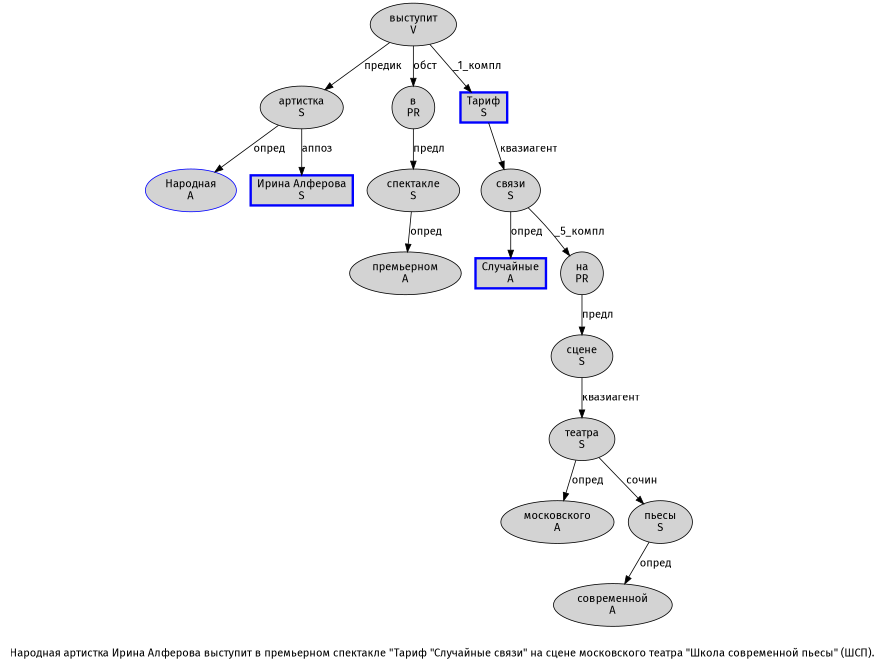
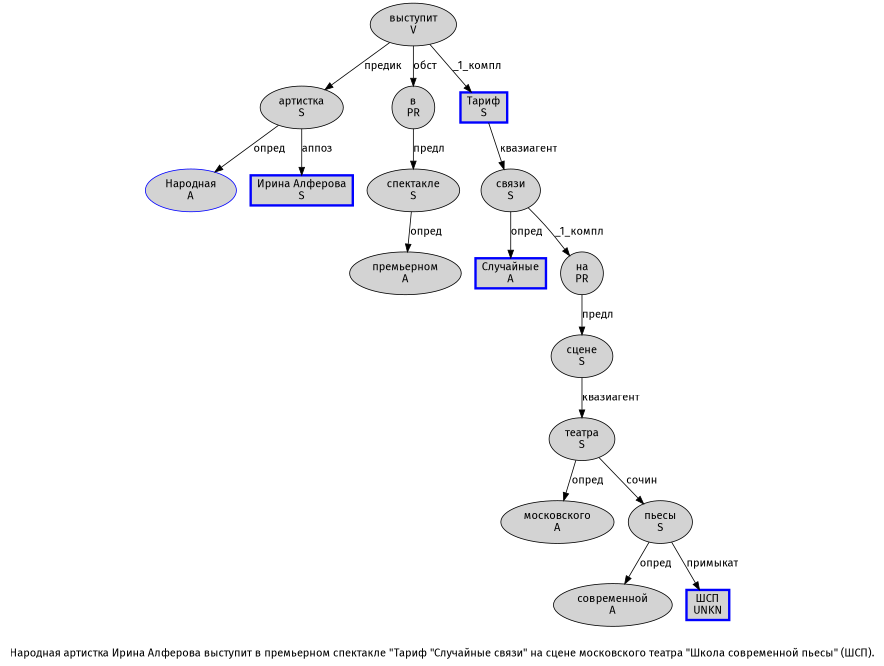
(580, 232) -> (580, 232)
none -> (708, 605)
